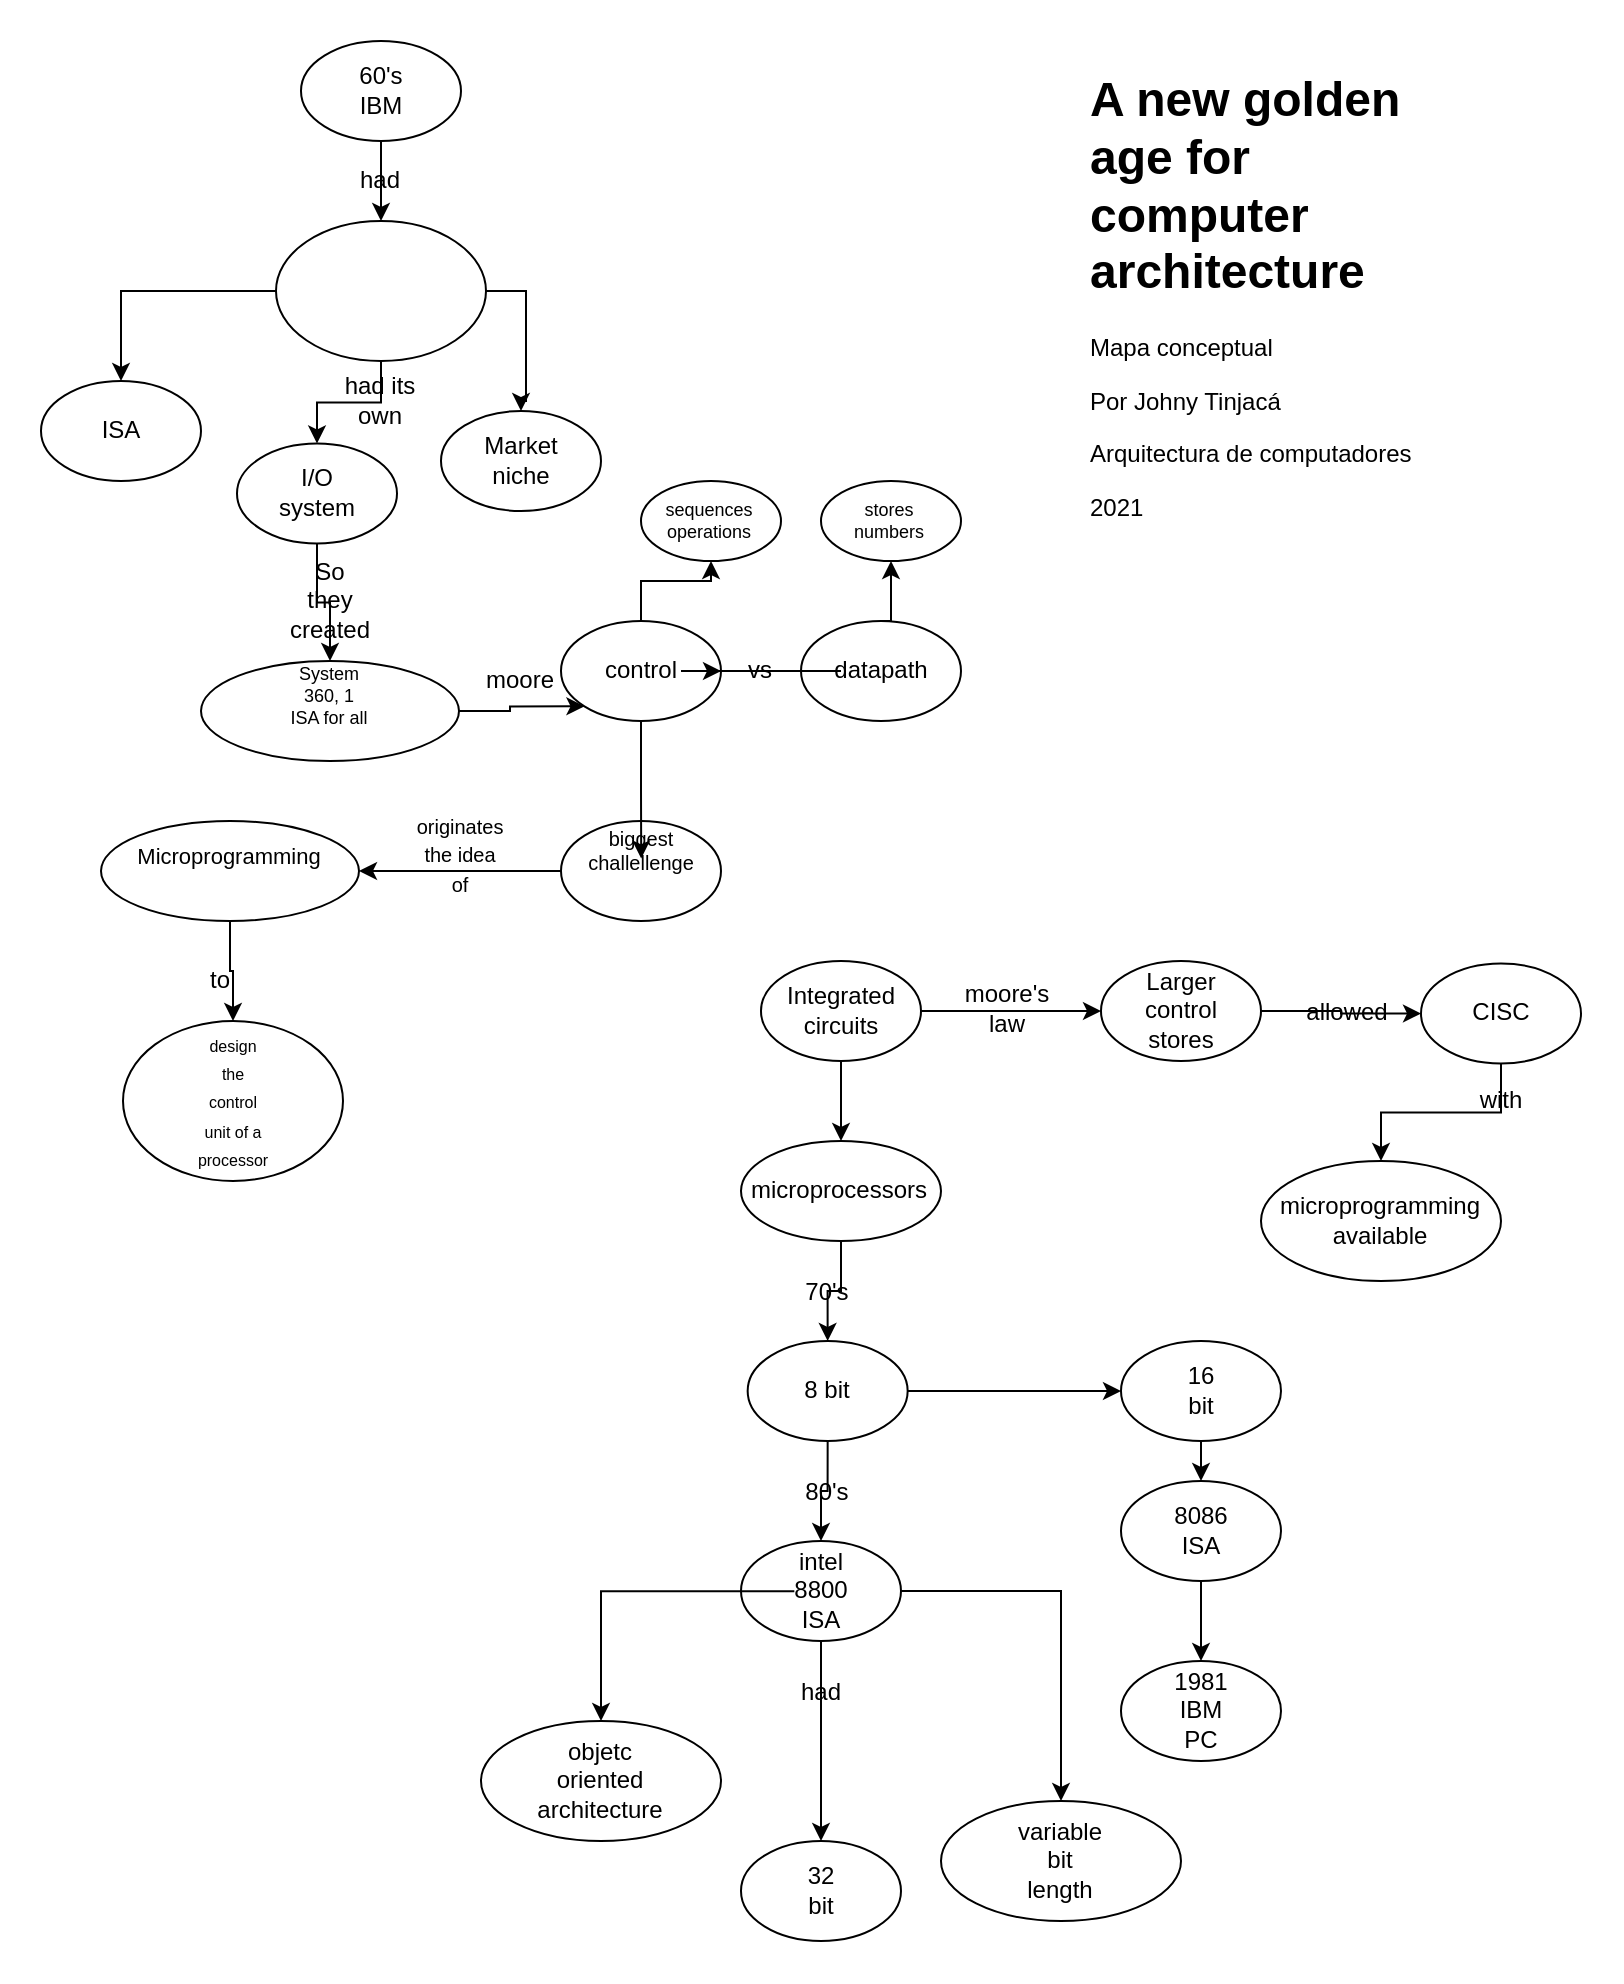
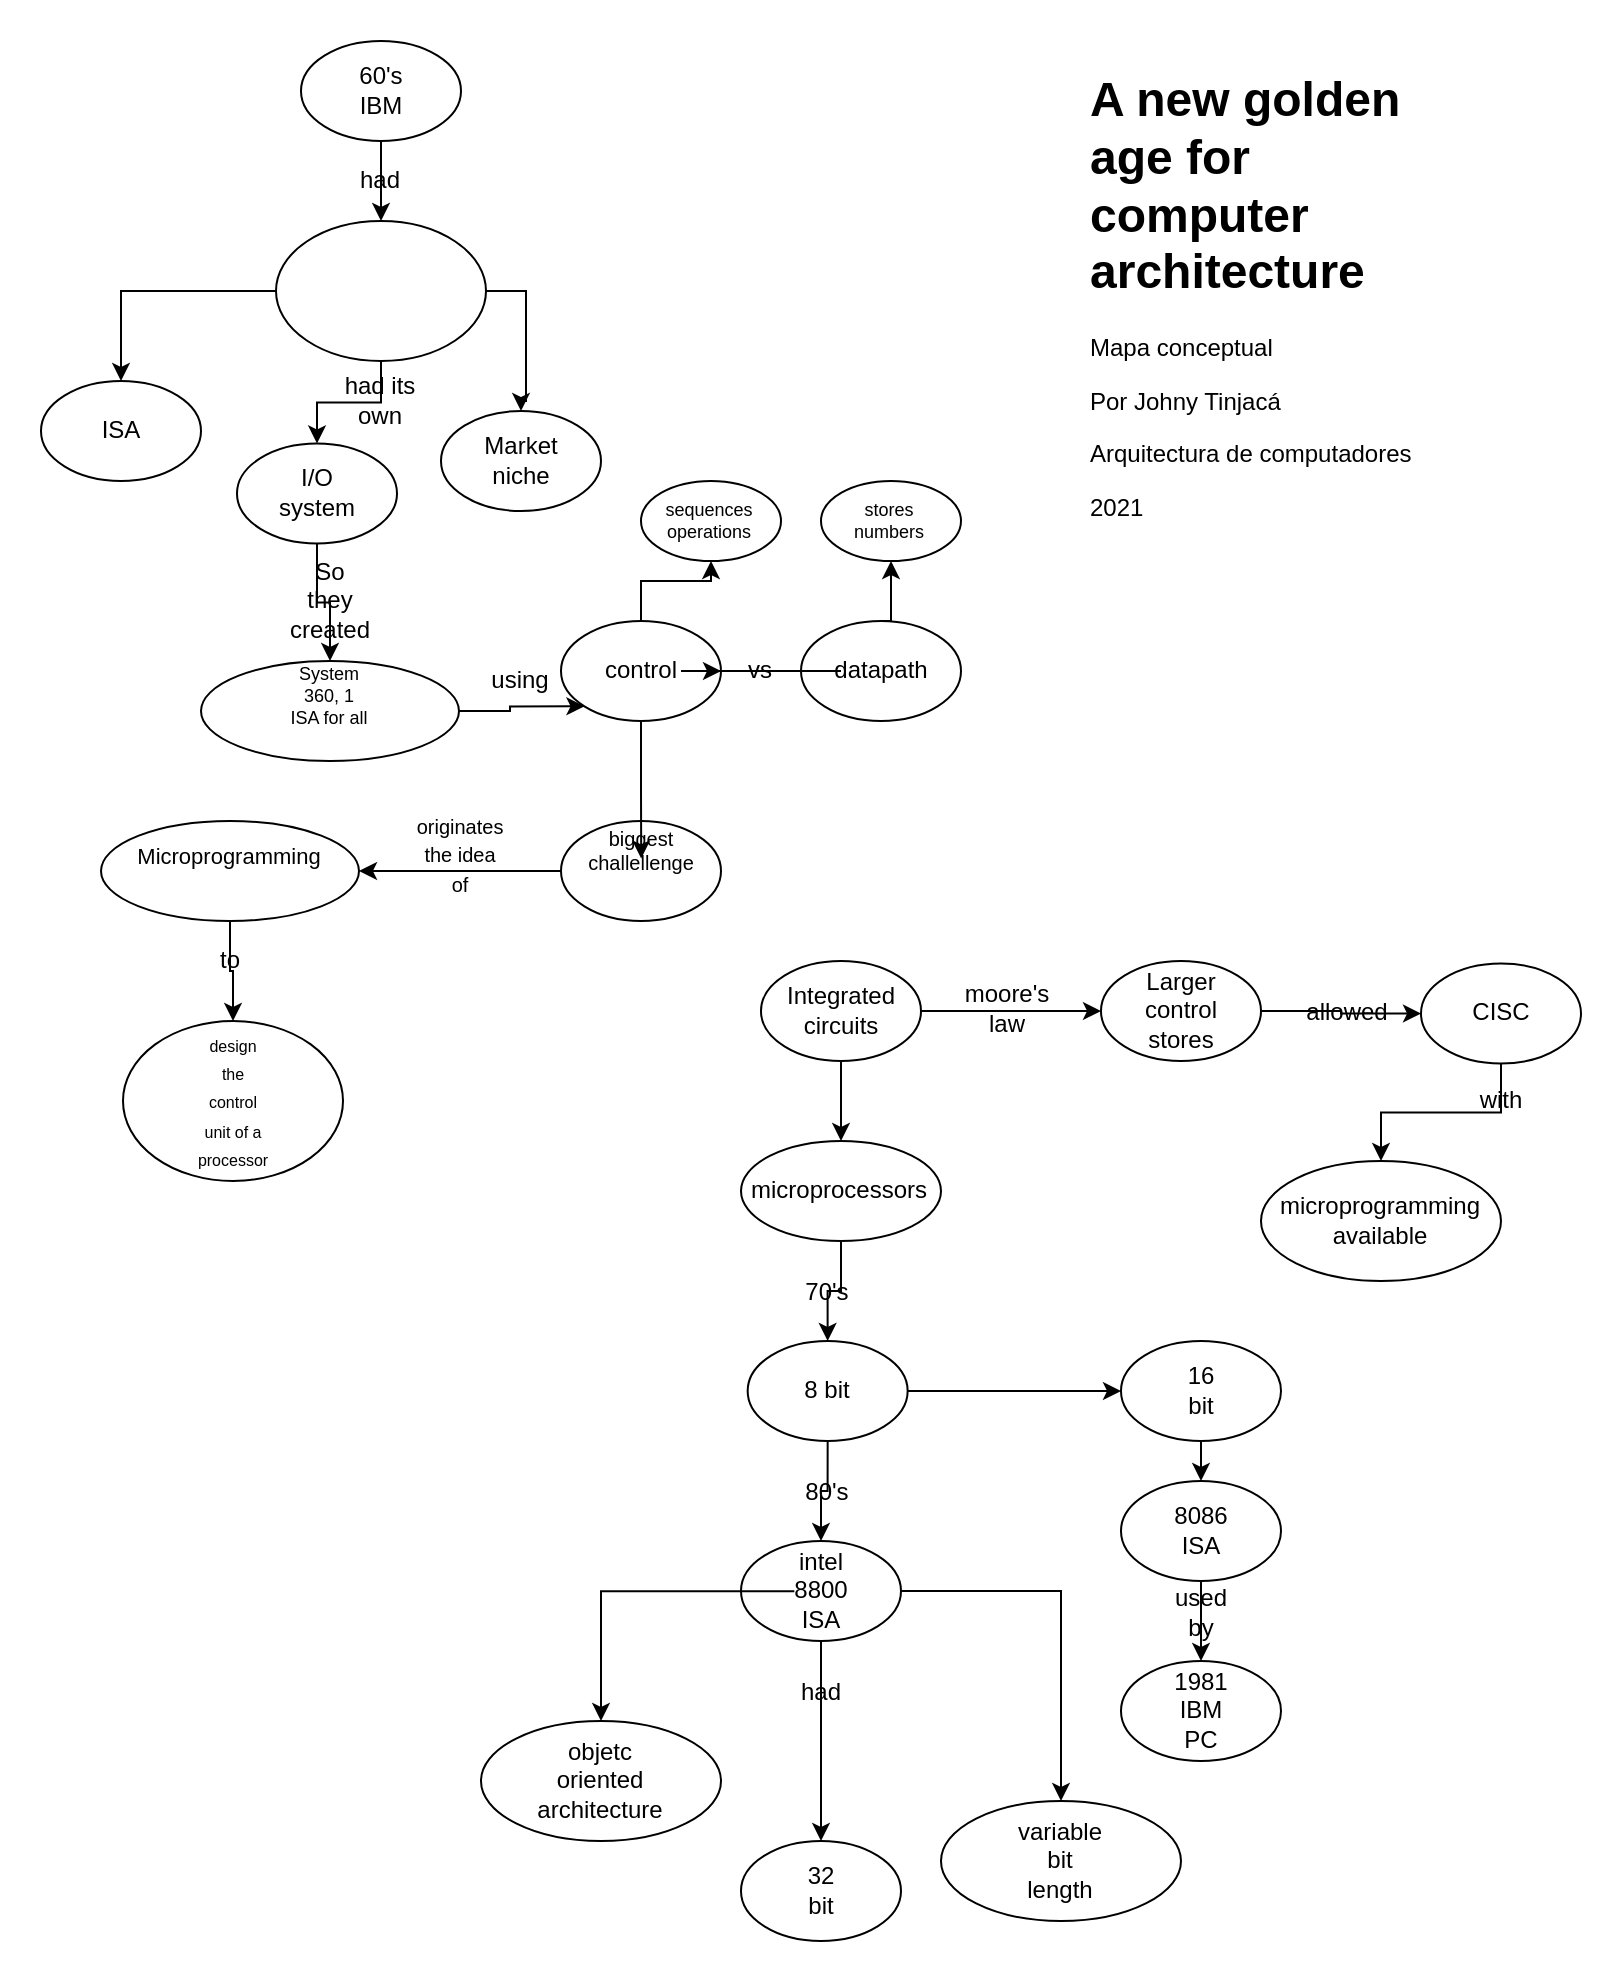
(521, 681) -> (521, 681)
(220, 981) -> (230, 961)
none -> (1201, 1614)
